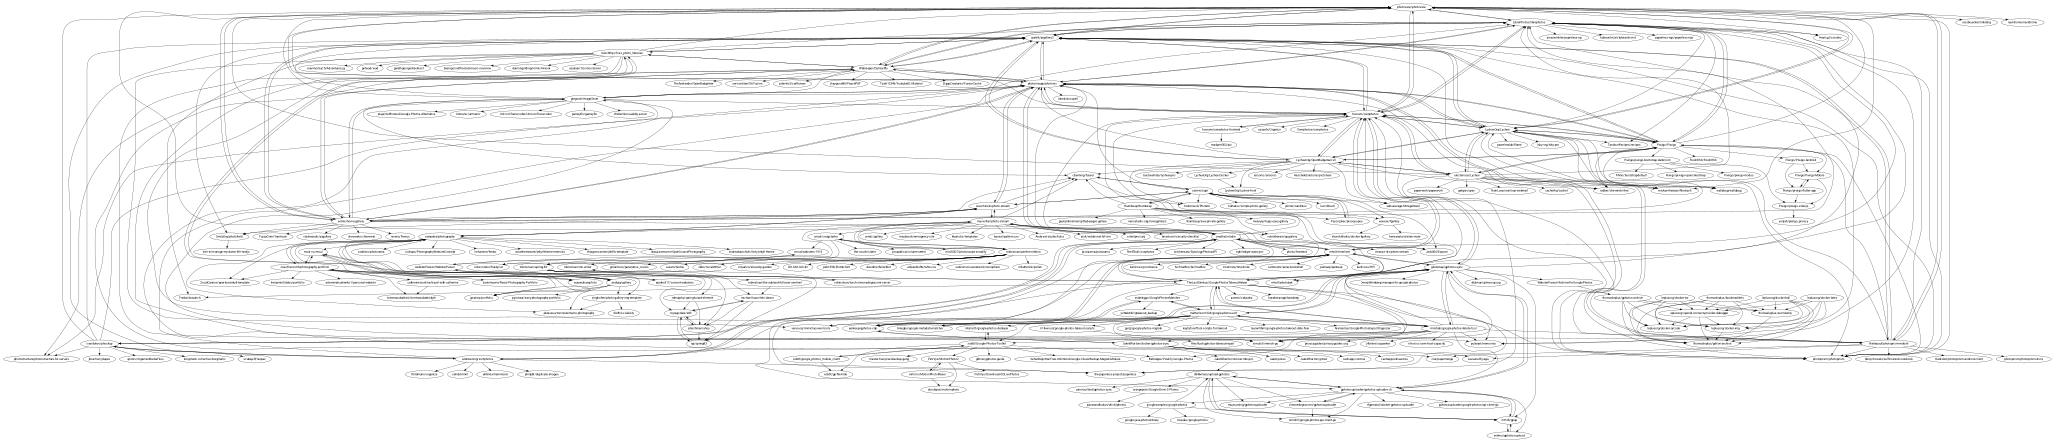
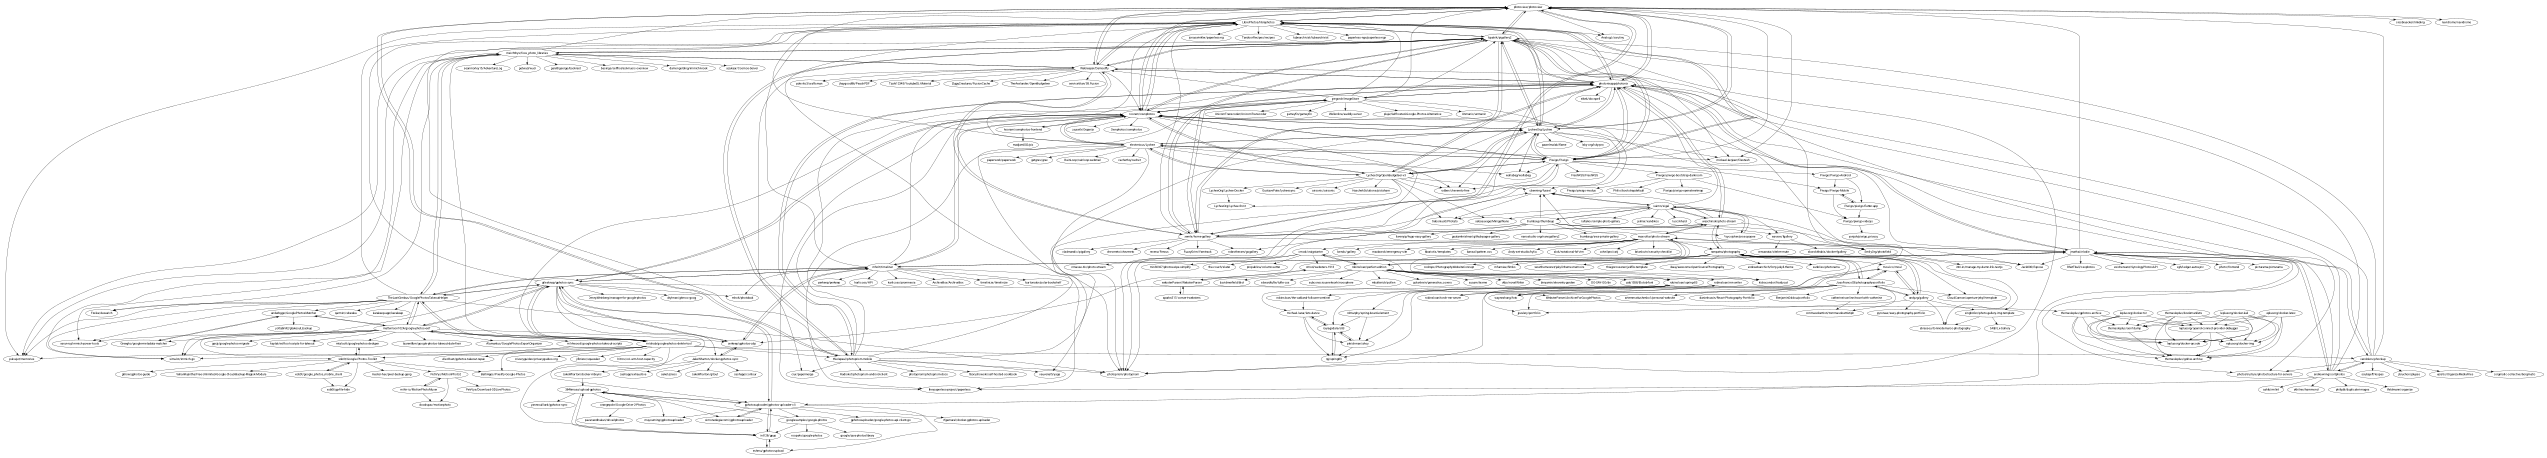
(1900, 19) -> none
(1559, 137) -> (1518, 33)
(862, 283) -> (1443, 298)
(1312, 420) -> none
